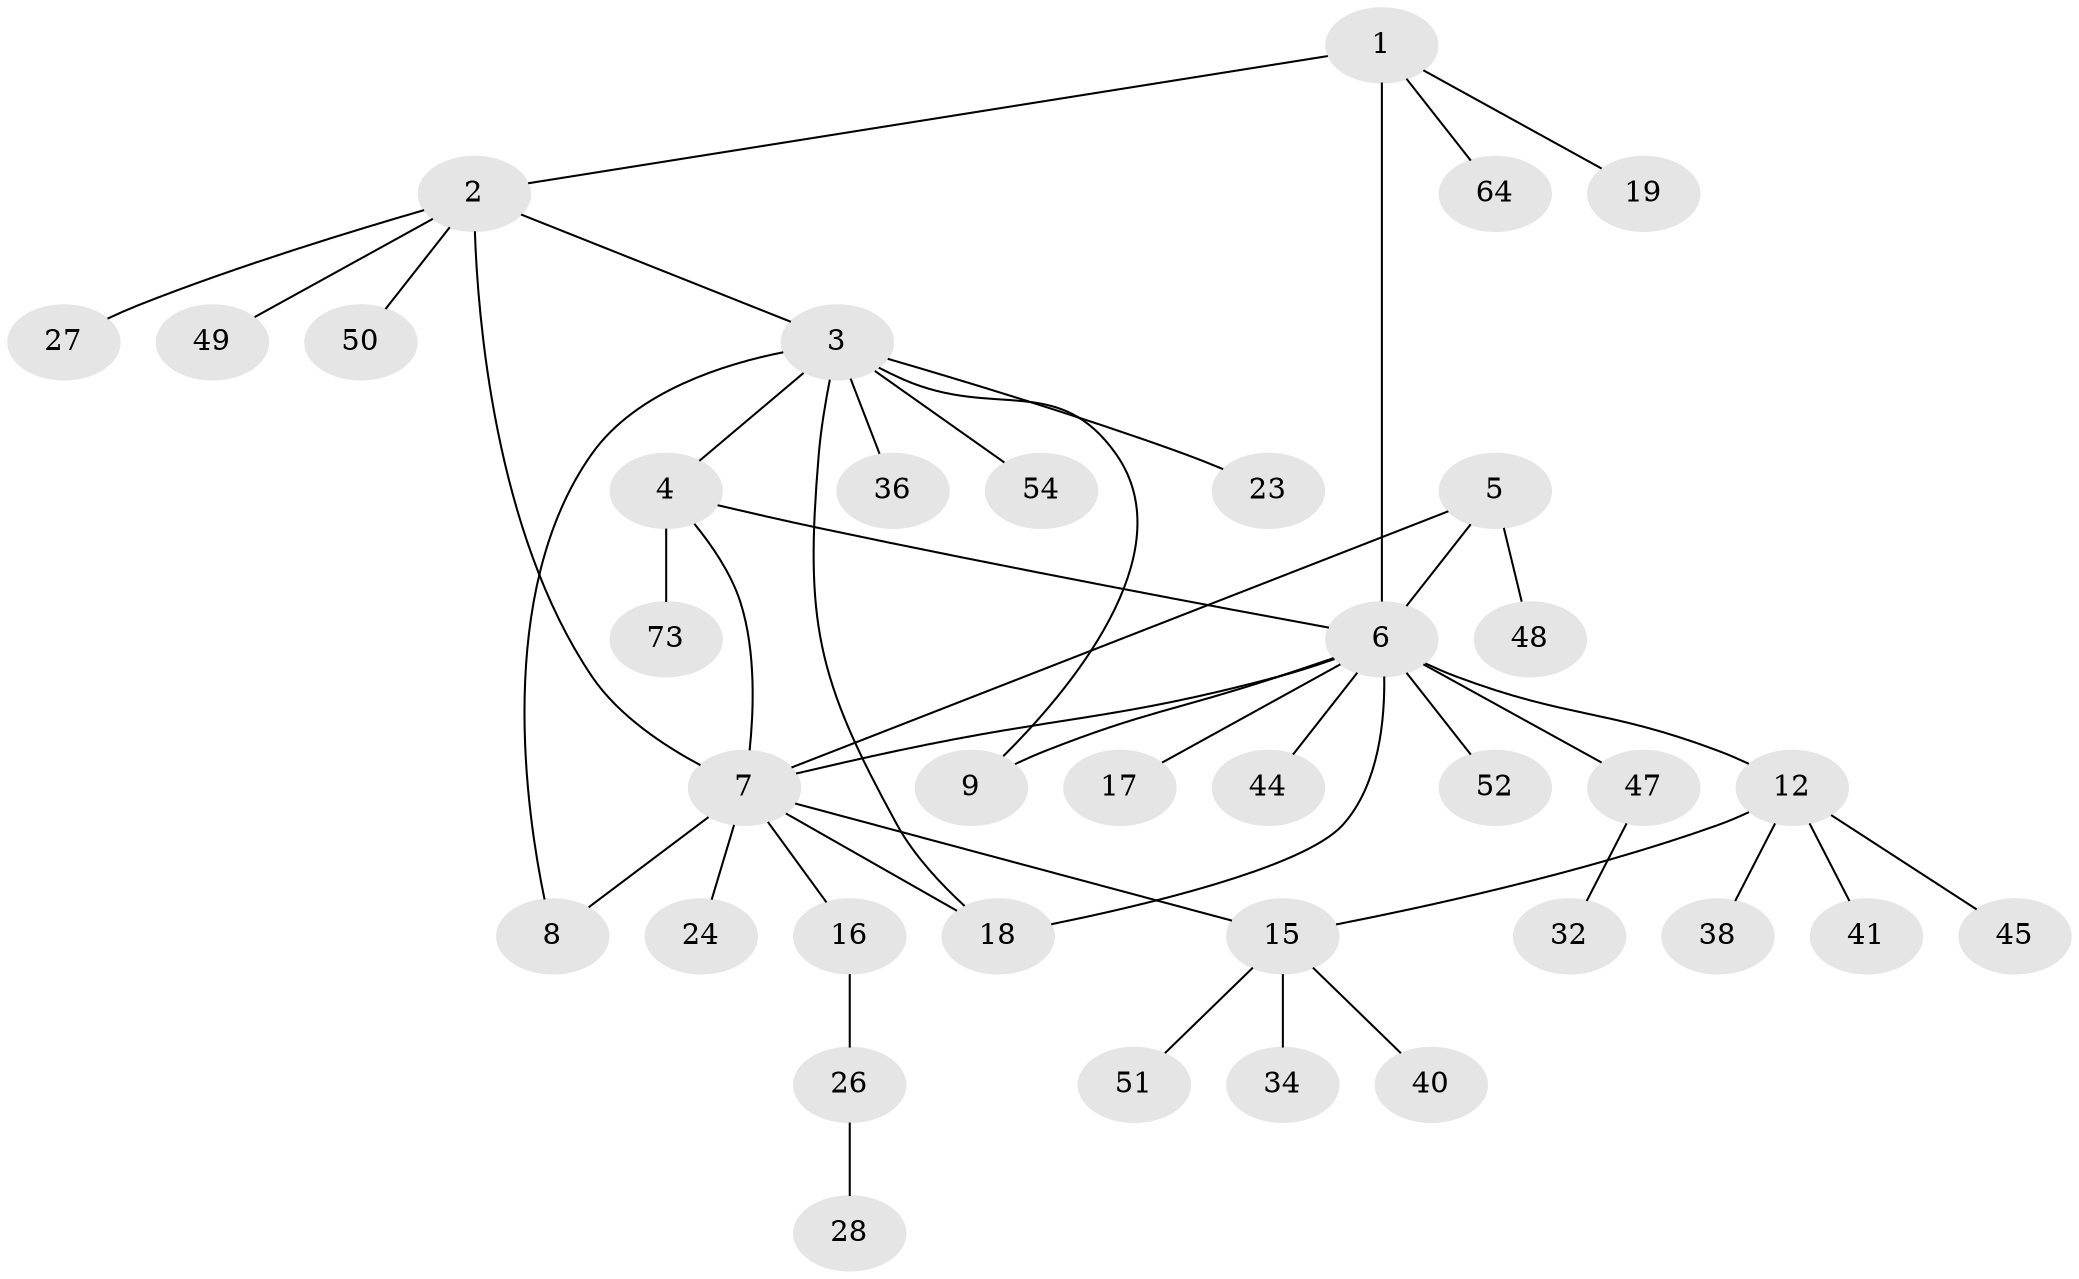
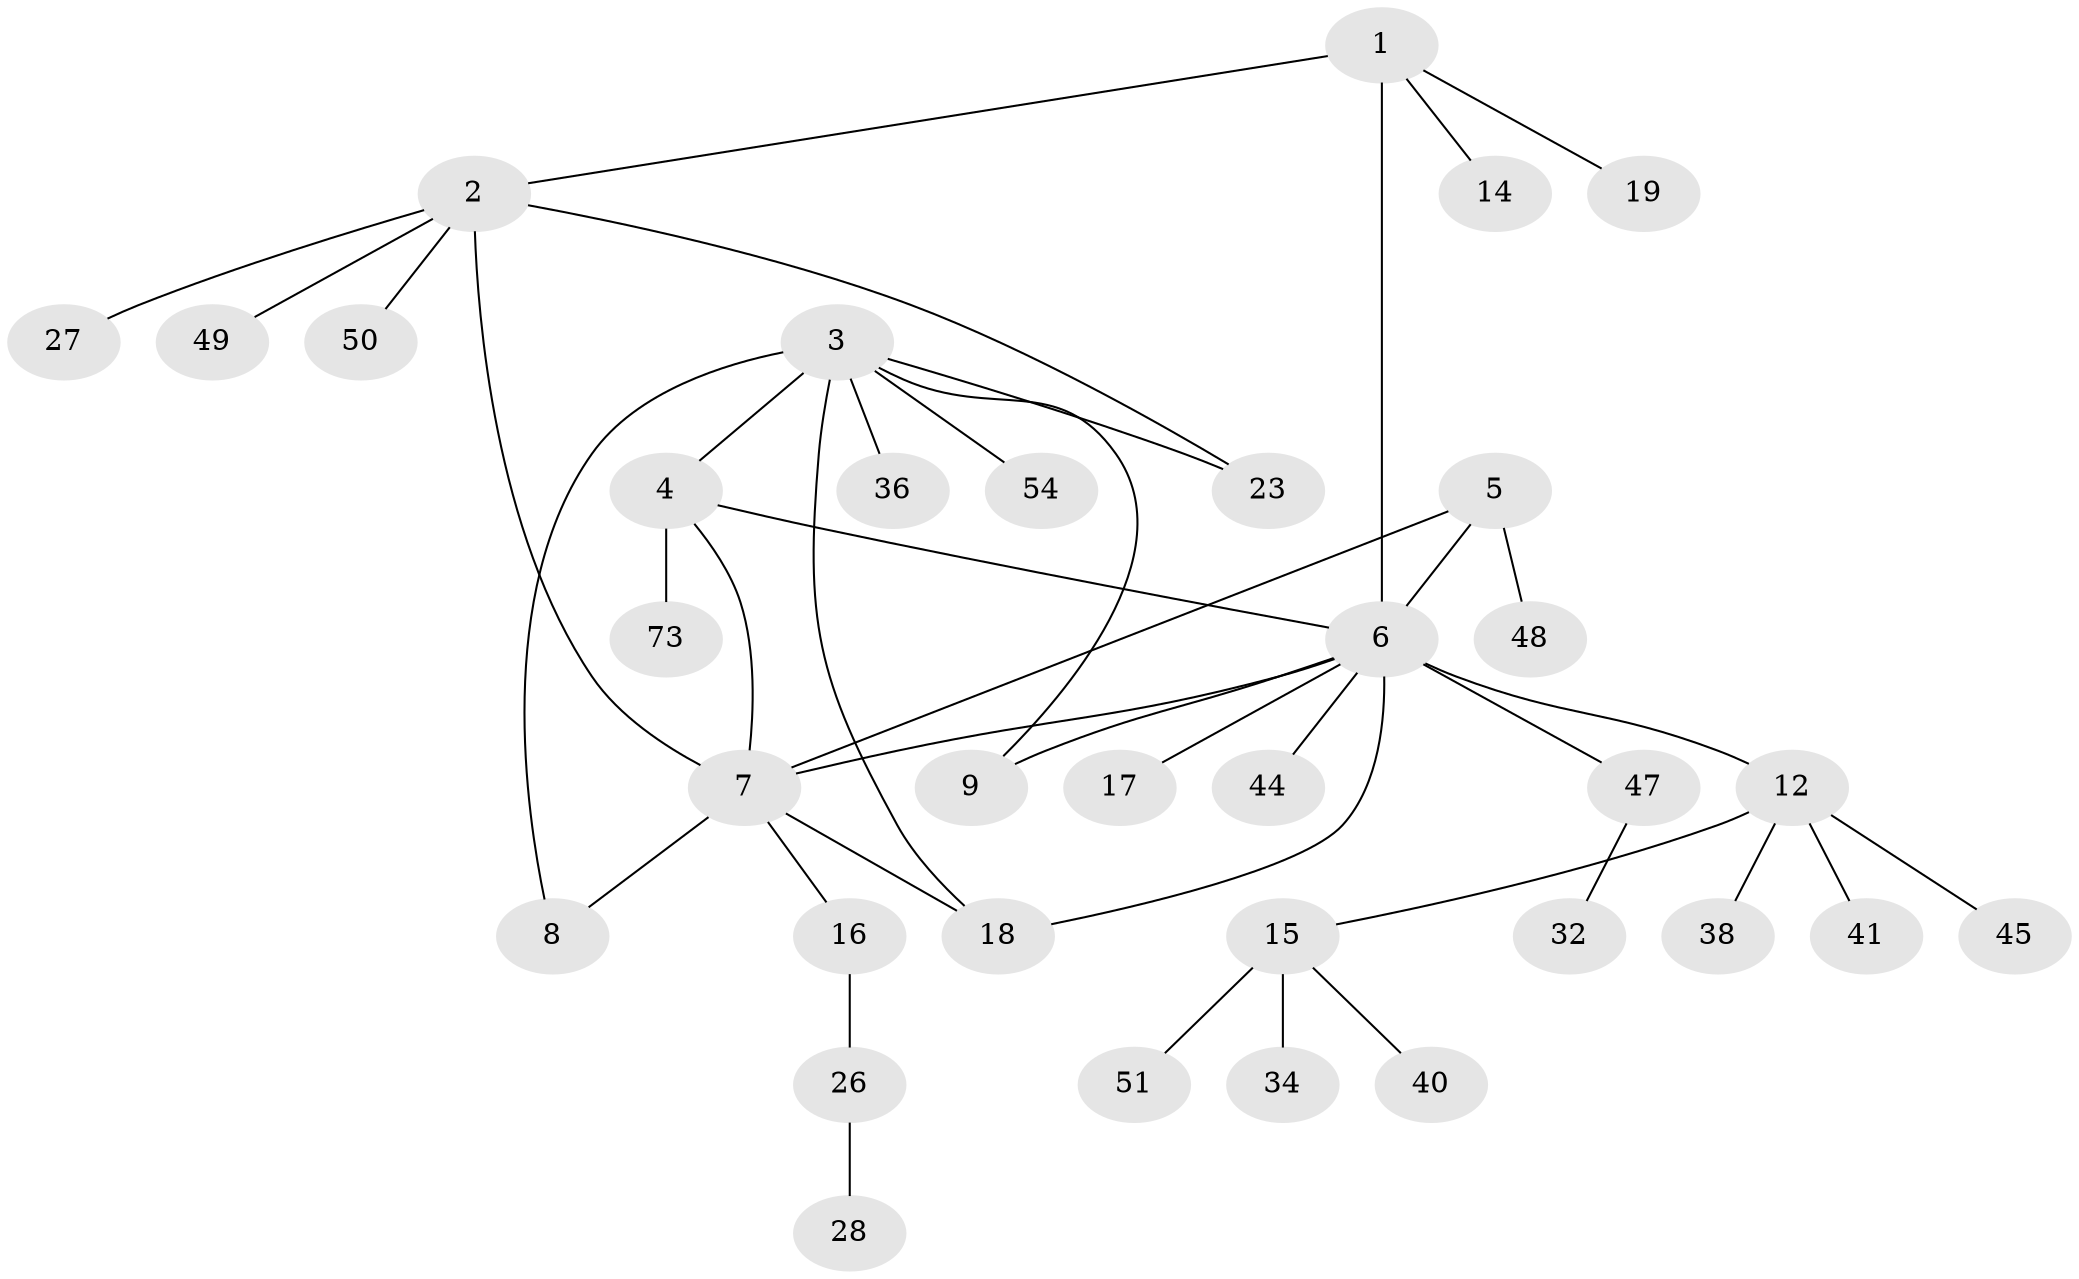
(1495, 194) -> (1495, 194)
(656, 268) -> (892, 298)
(1495, 788) -> none
(1014, 862) -> none
(701, 936) -> none
